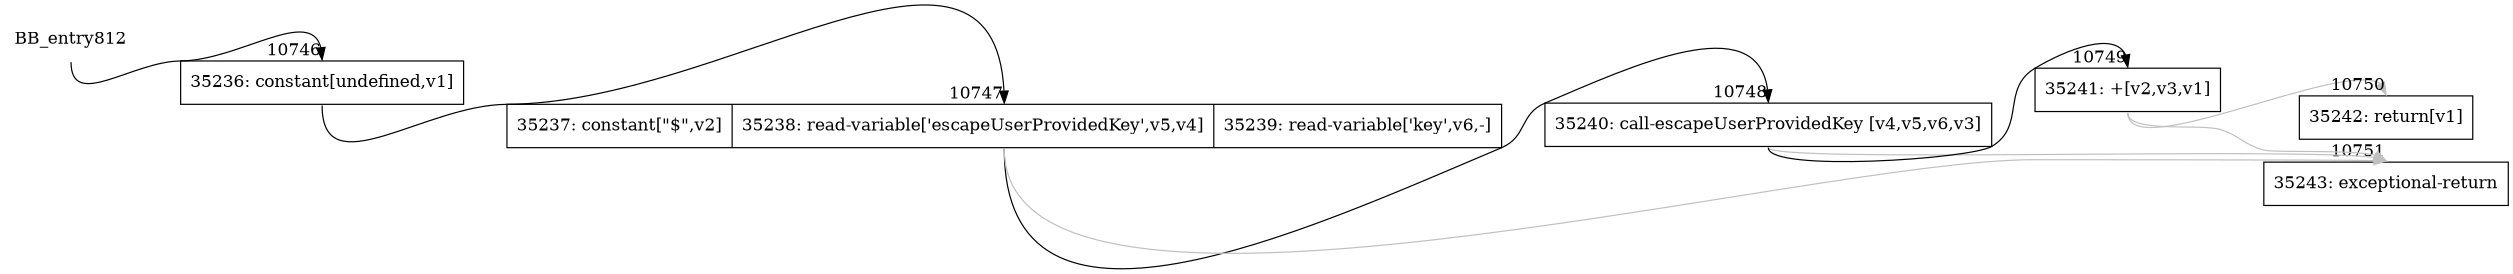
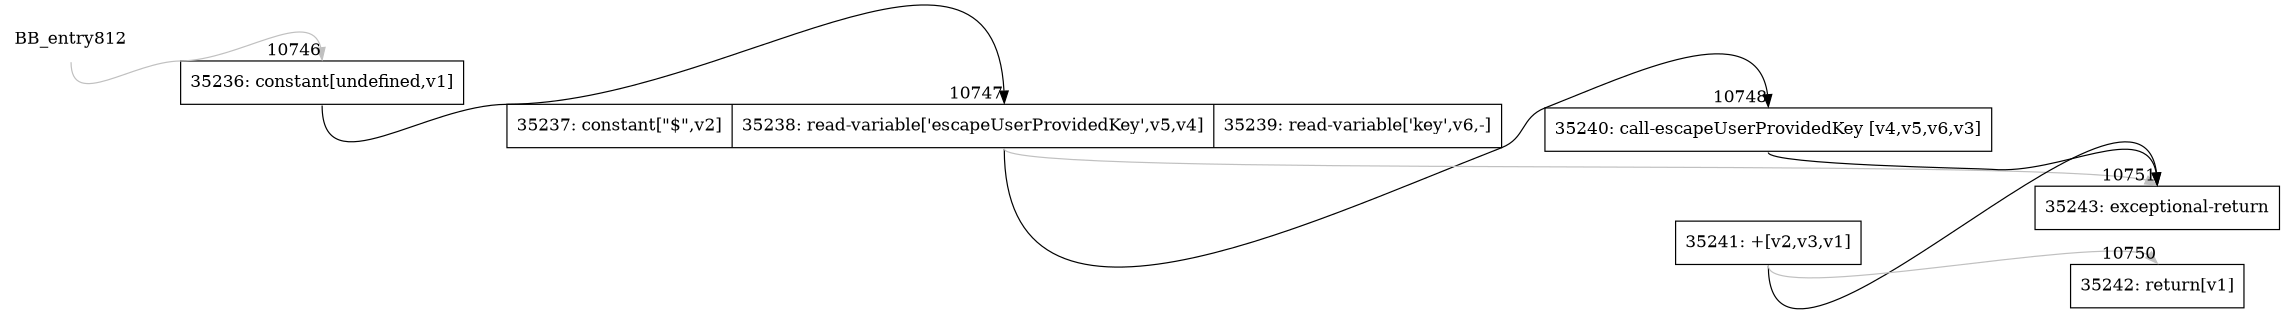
(193, 60) -> (193, 60)
(1994, 144) -> none
(2248, 144) -> (1958, 229)
(1995, 155) -> (2048, 164)
